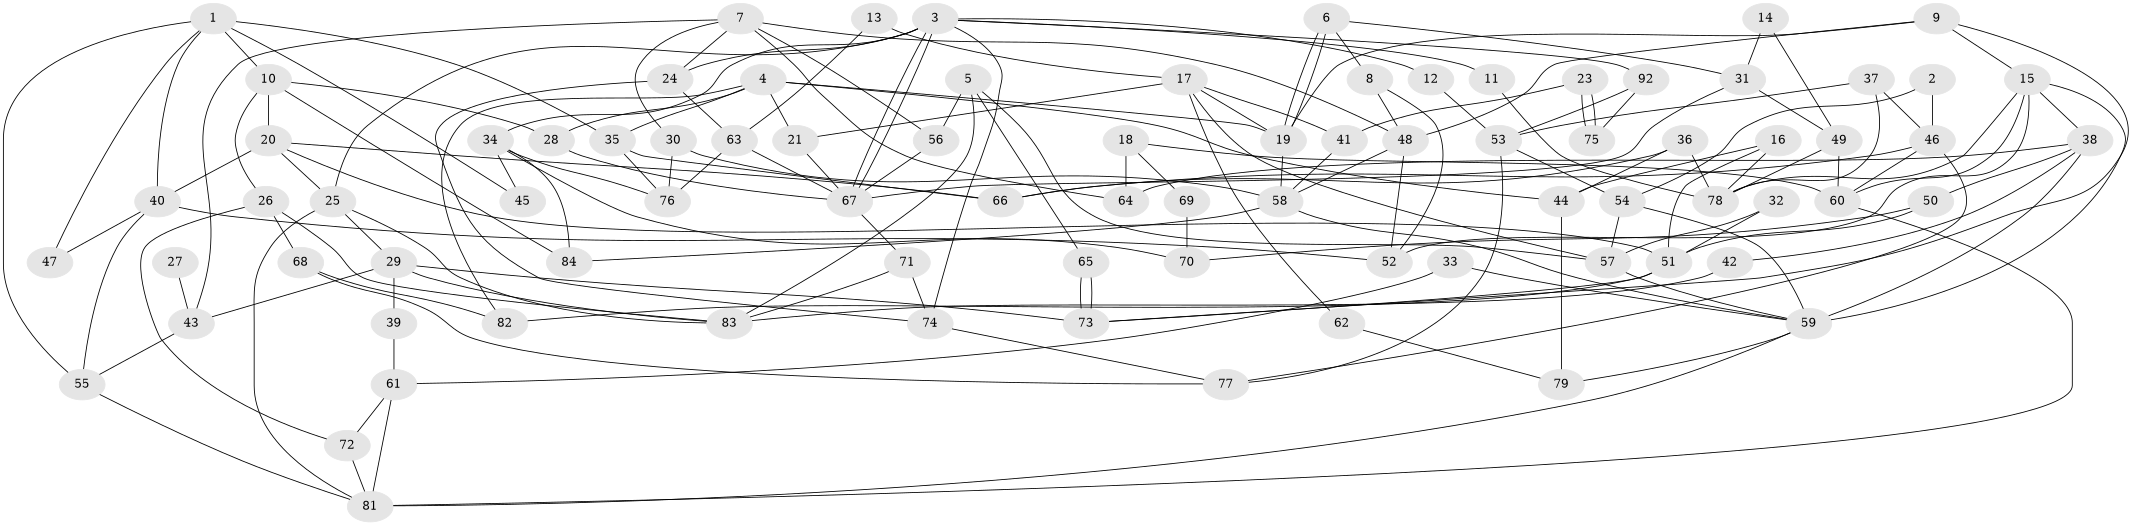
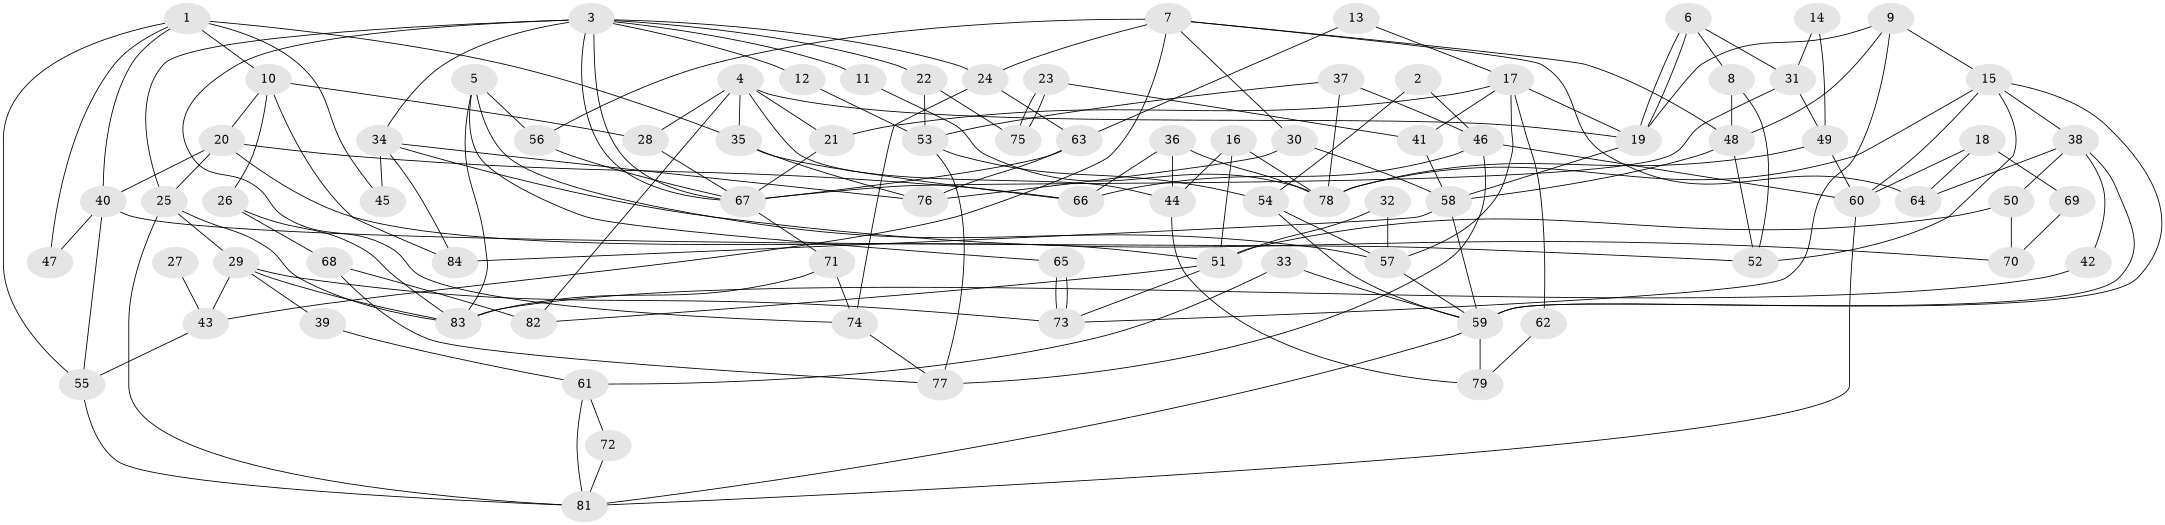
(1646, 80) -> (924, 80)
(159, 335) -> none
